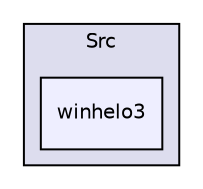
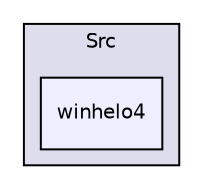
(102, 114) -> (102, 114)
